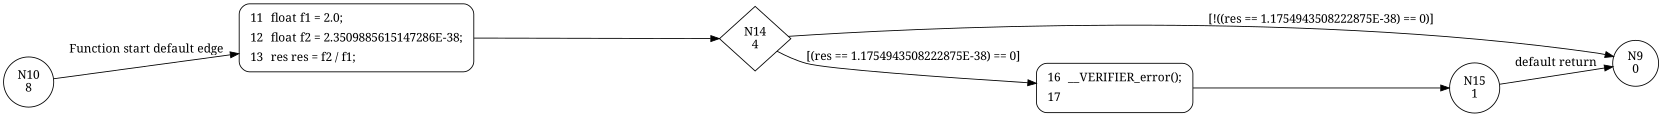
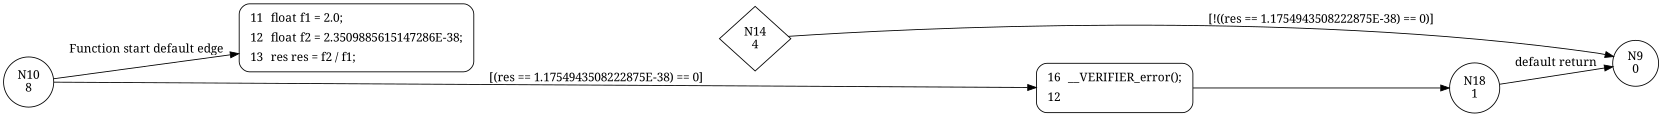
(592, 38) -> none
(901, 74) -> (541, 85)
(1475, 88) -> (1475, 88)
(1054, 97) -> (1054, 97)
